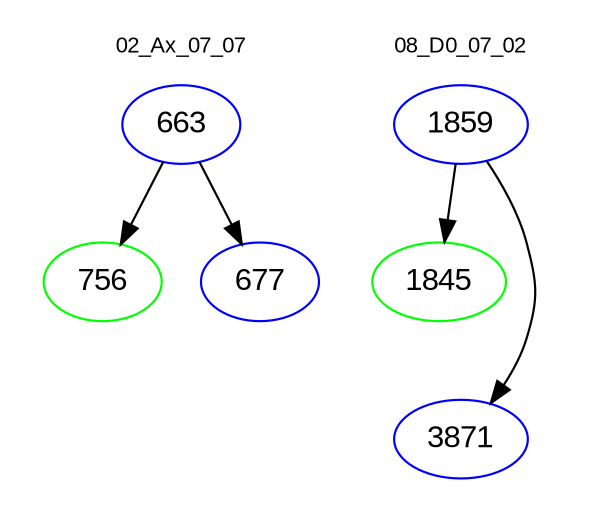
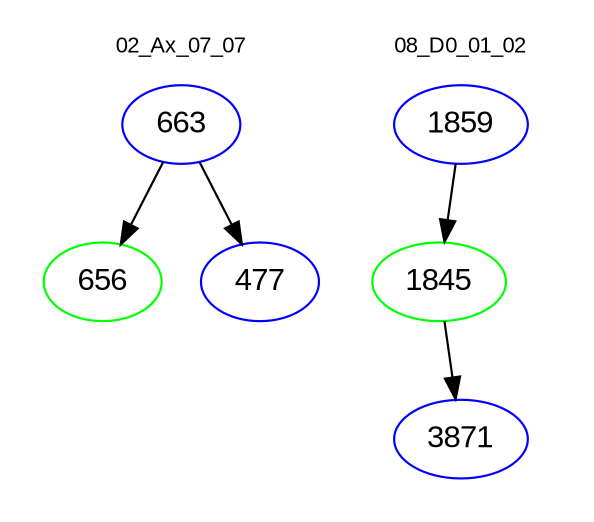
(461, 47) -> (461, 47)
(533, 271) -> (448, 349)
(103, 282) -> (103, 282)
(260, 282) -> (260, 282)
